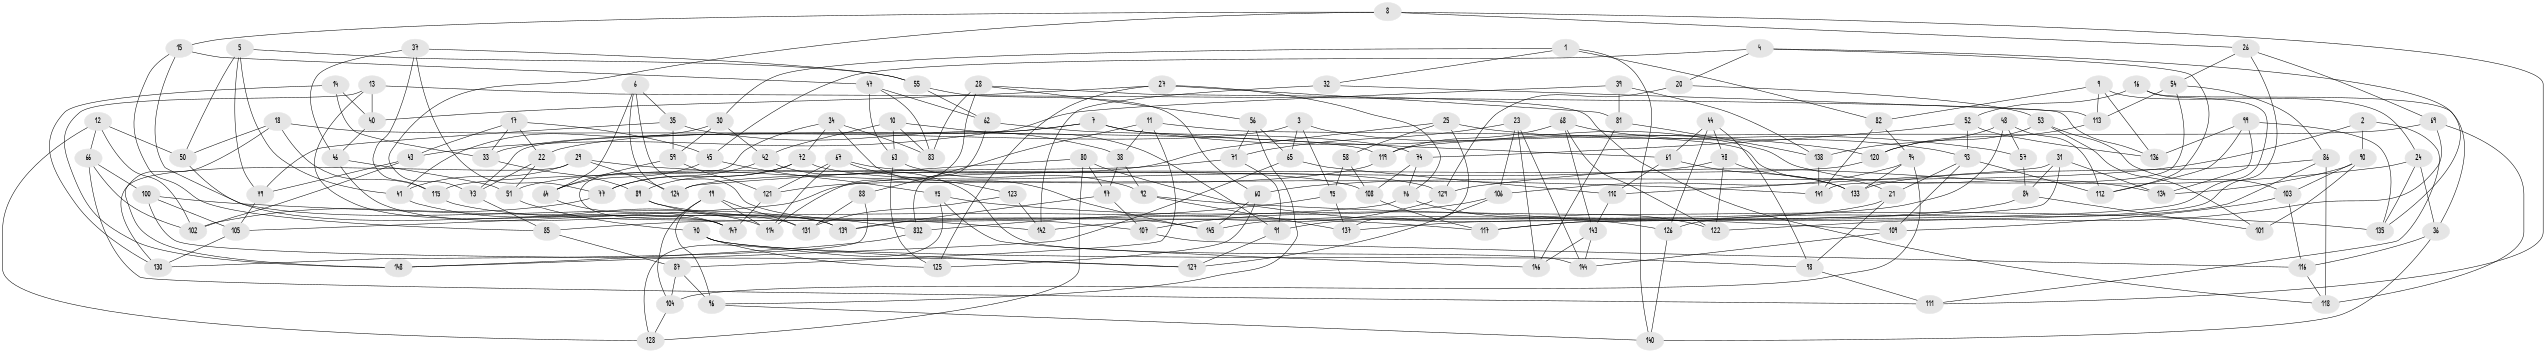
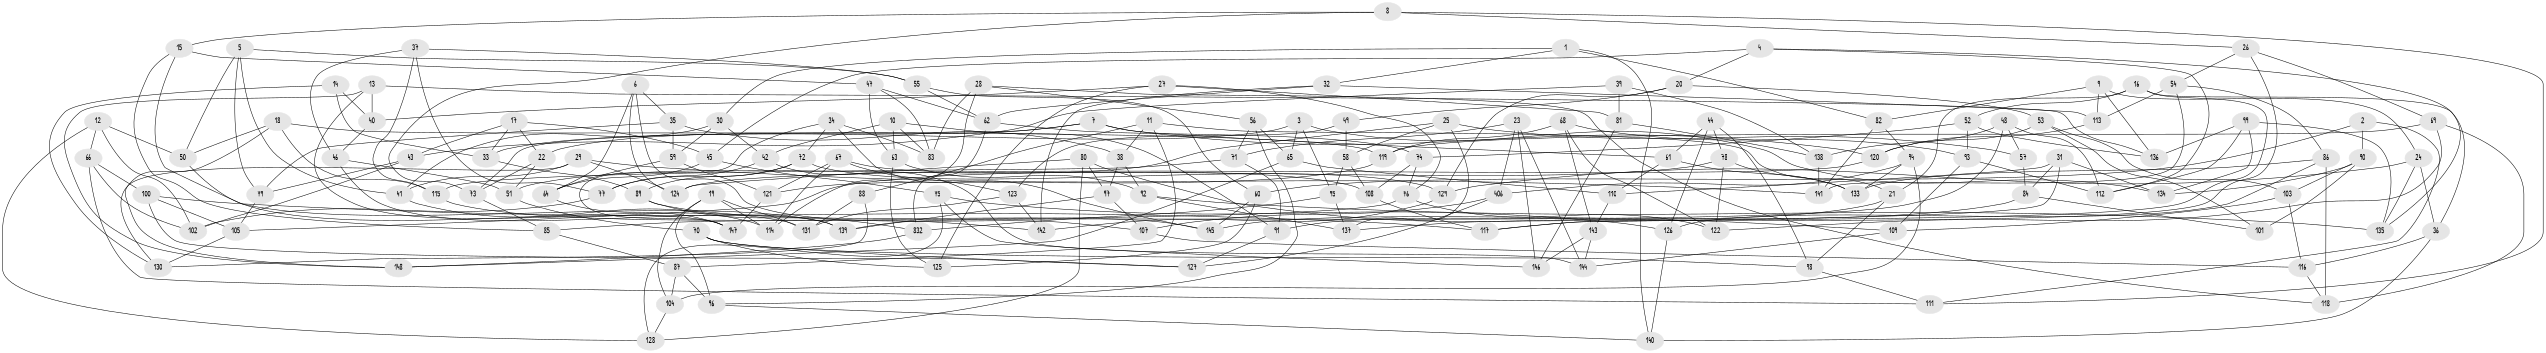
none -> (1092, 103)
none -> (1346, 121)
(1938, 173) -> (1945, 116)
(1499, 195) -> (1499, 195)
